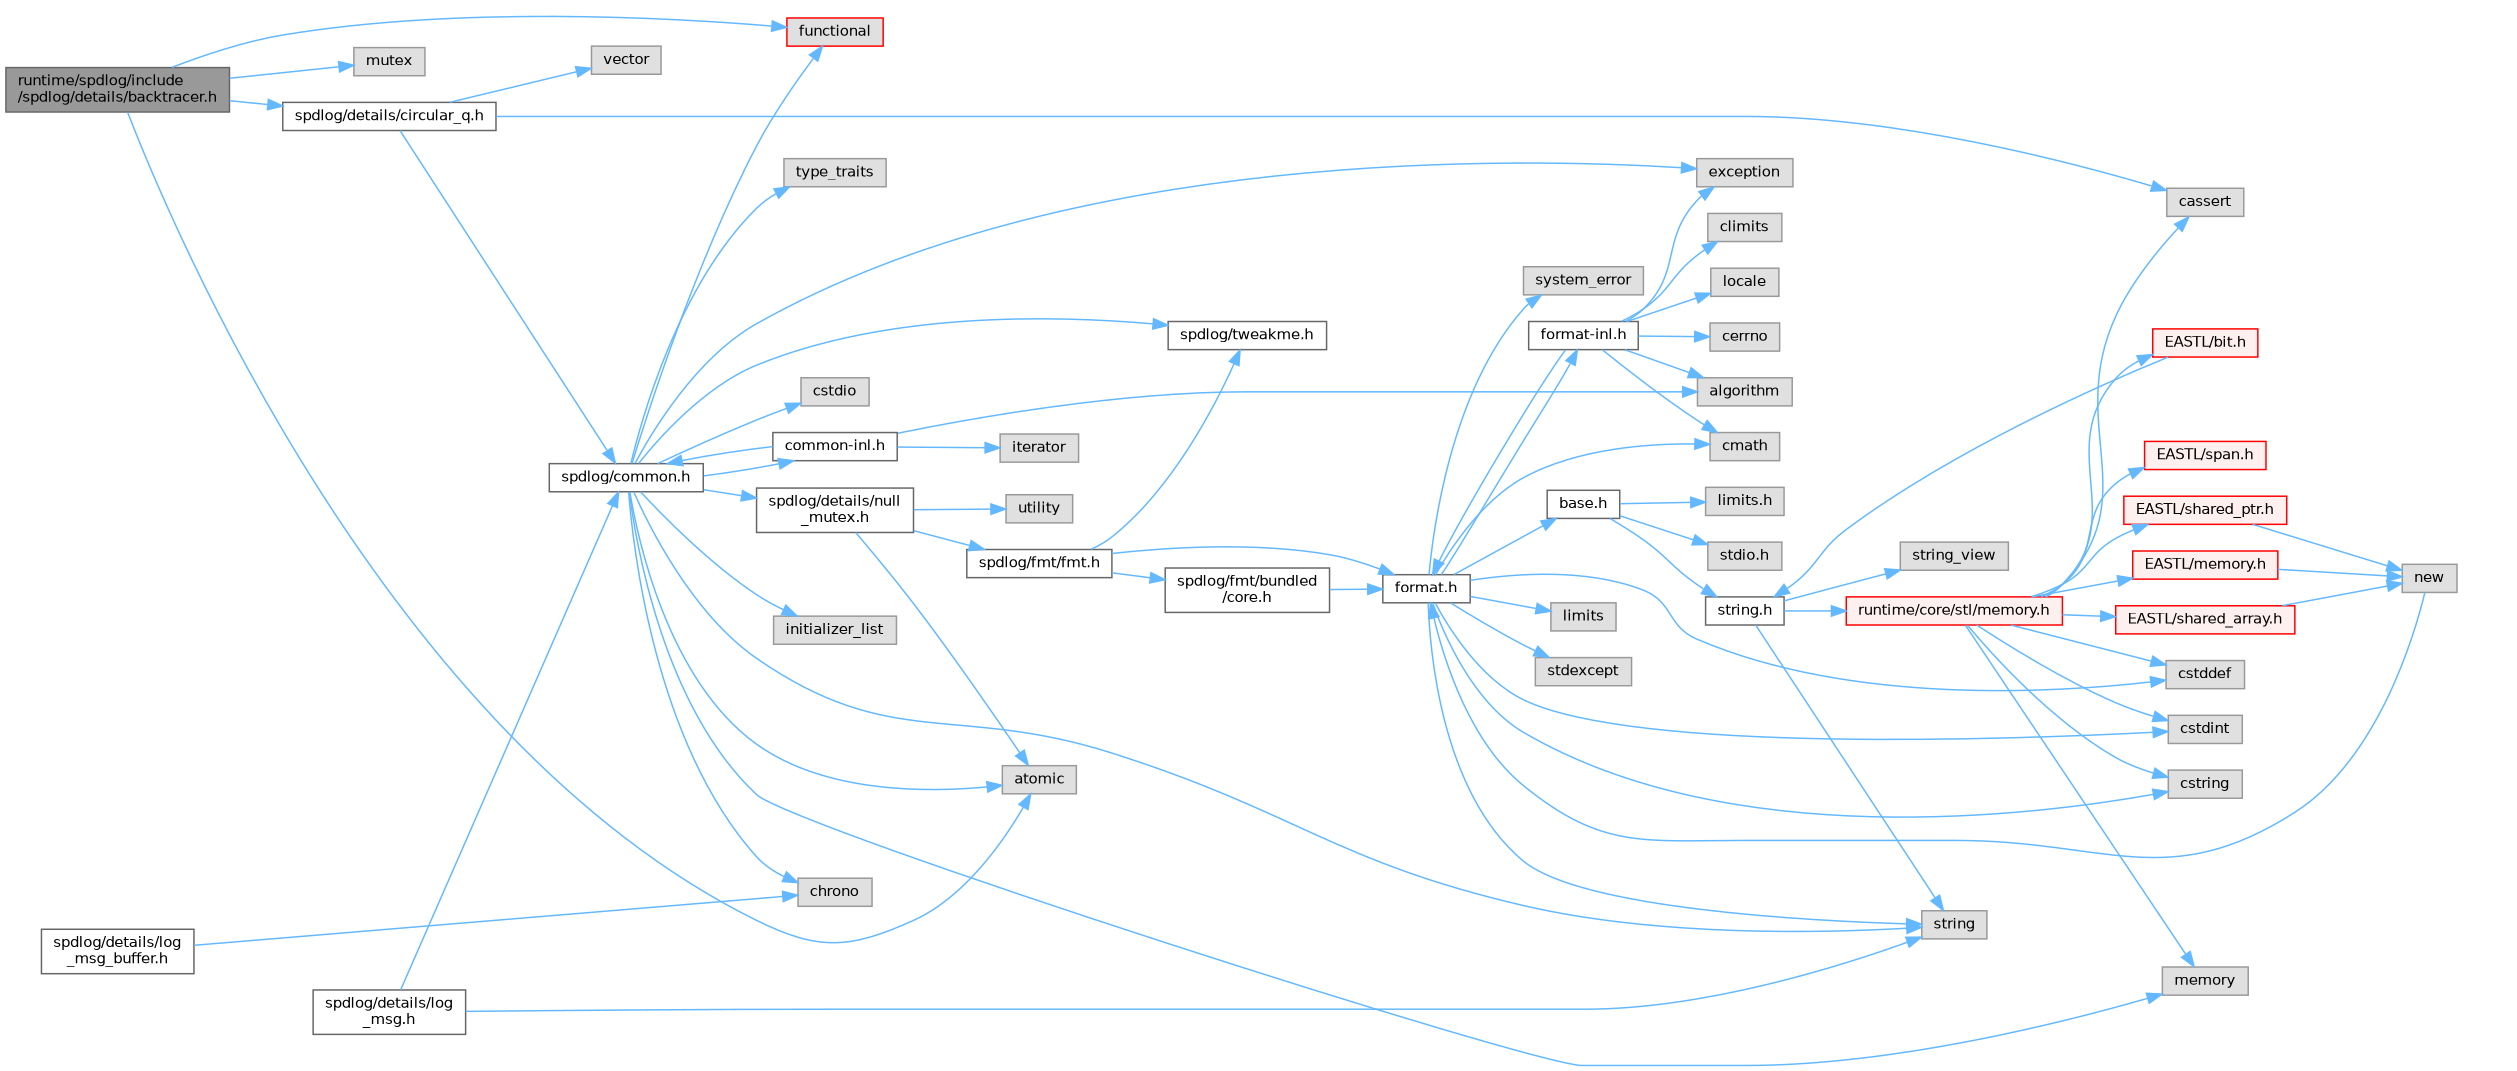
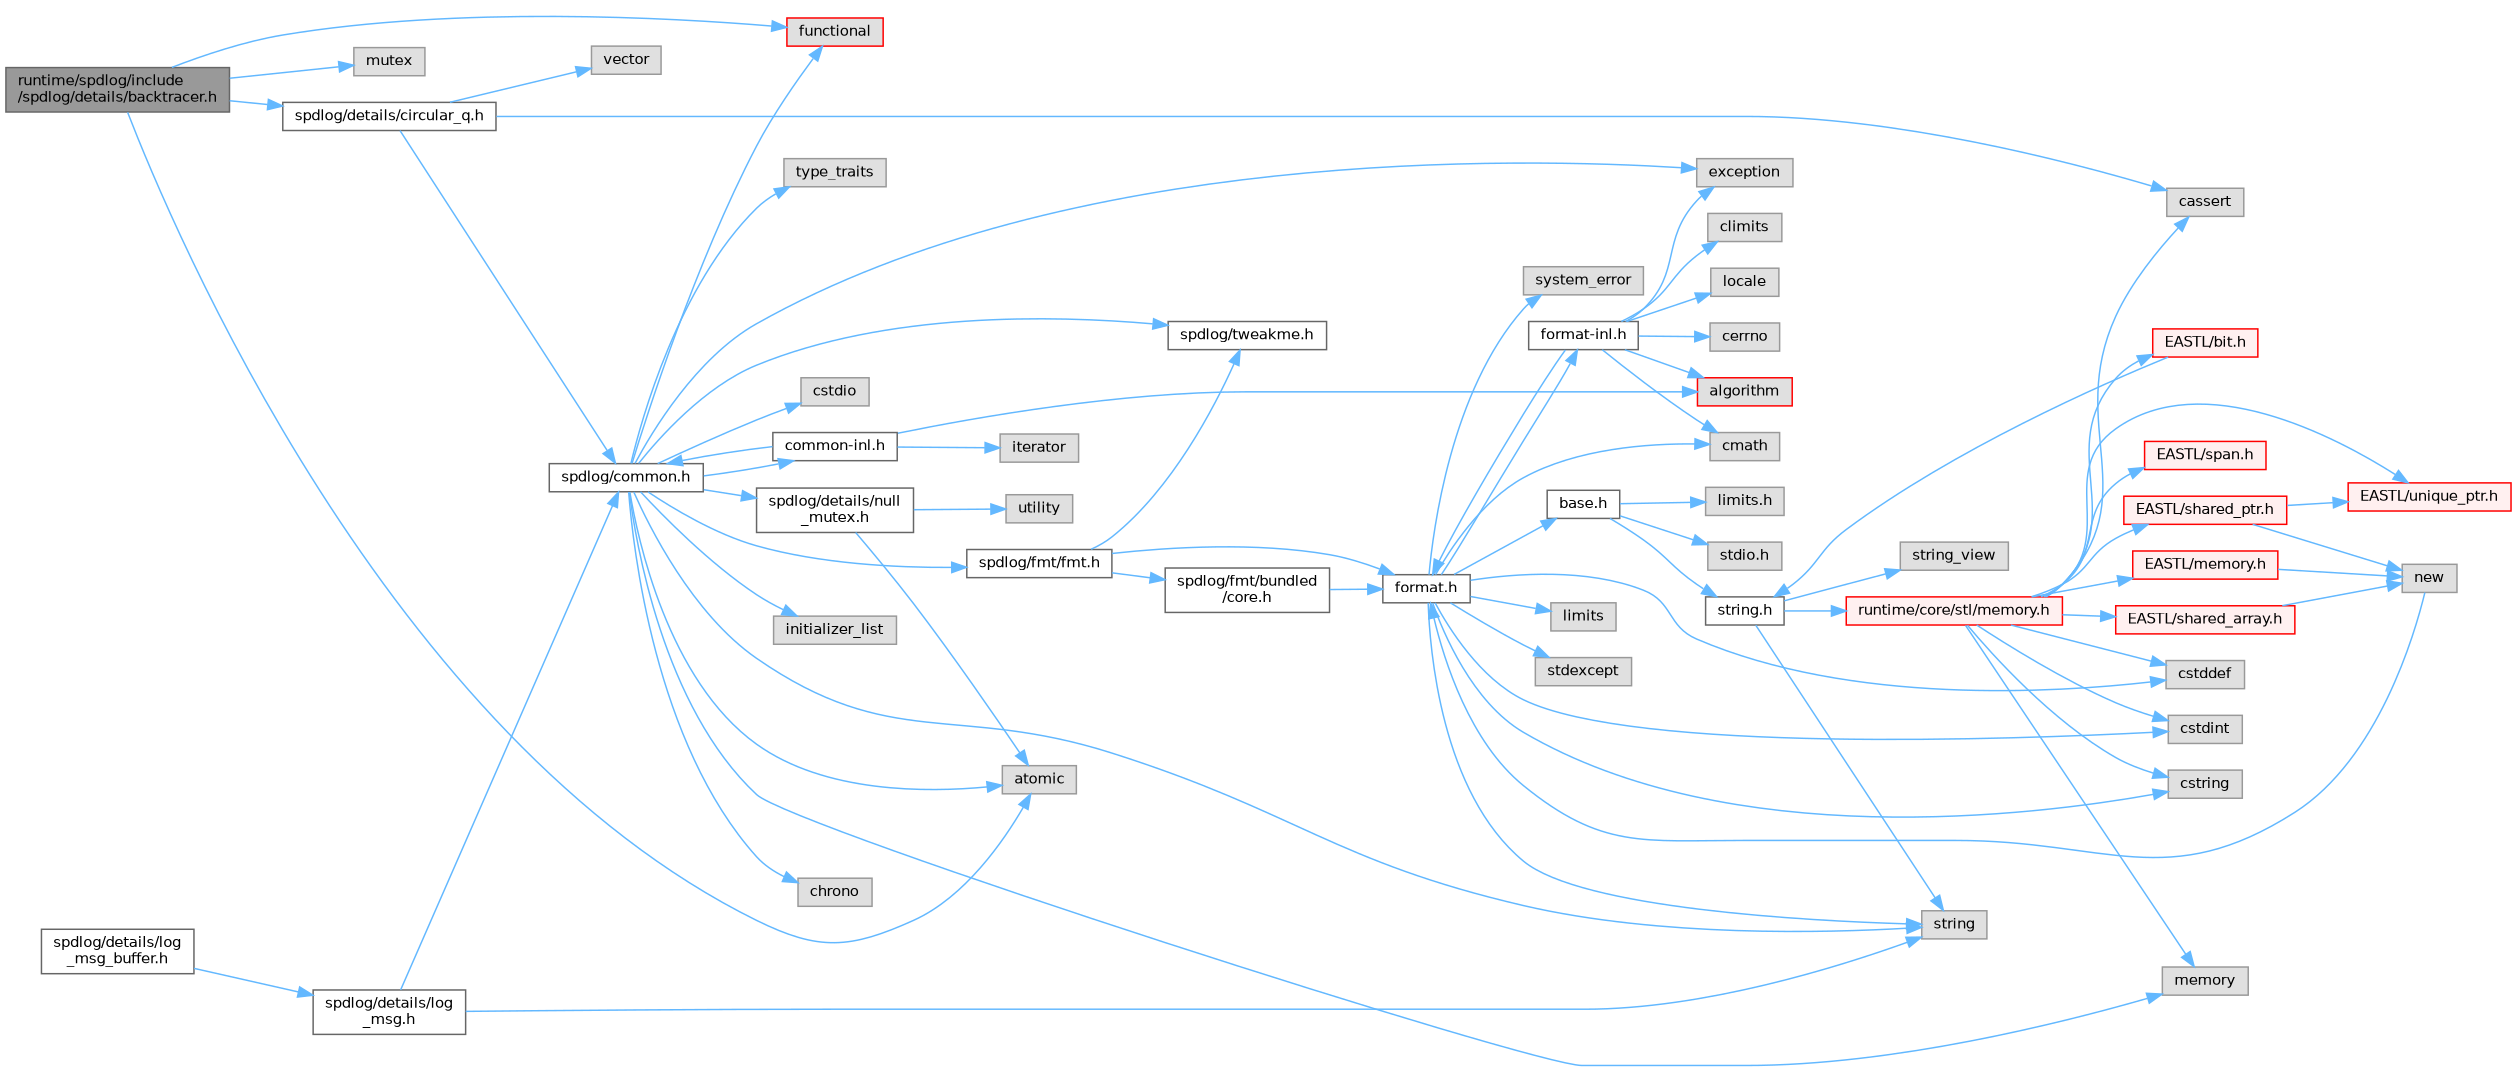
(1745, 392) -> (1745, 392)
none -> (2430, 497)
(942, 538) -> (793, 554)
(489, 921) -> (246, 980)
